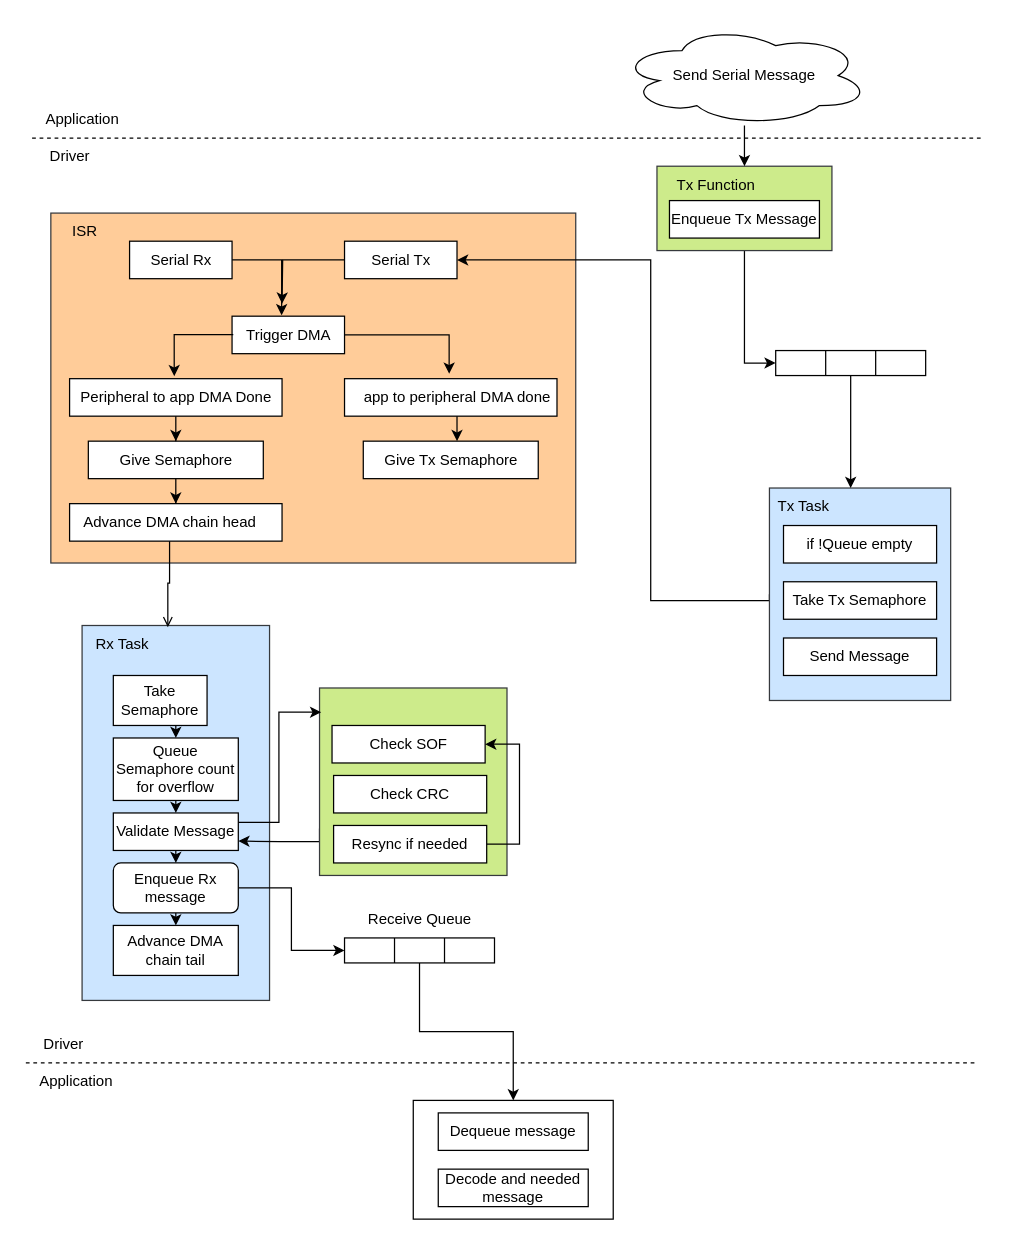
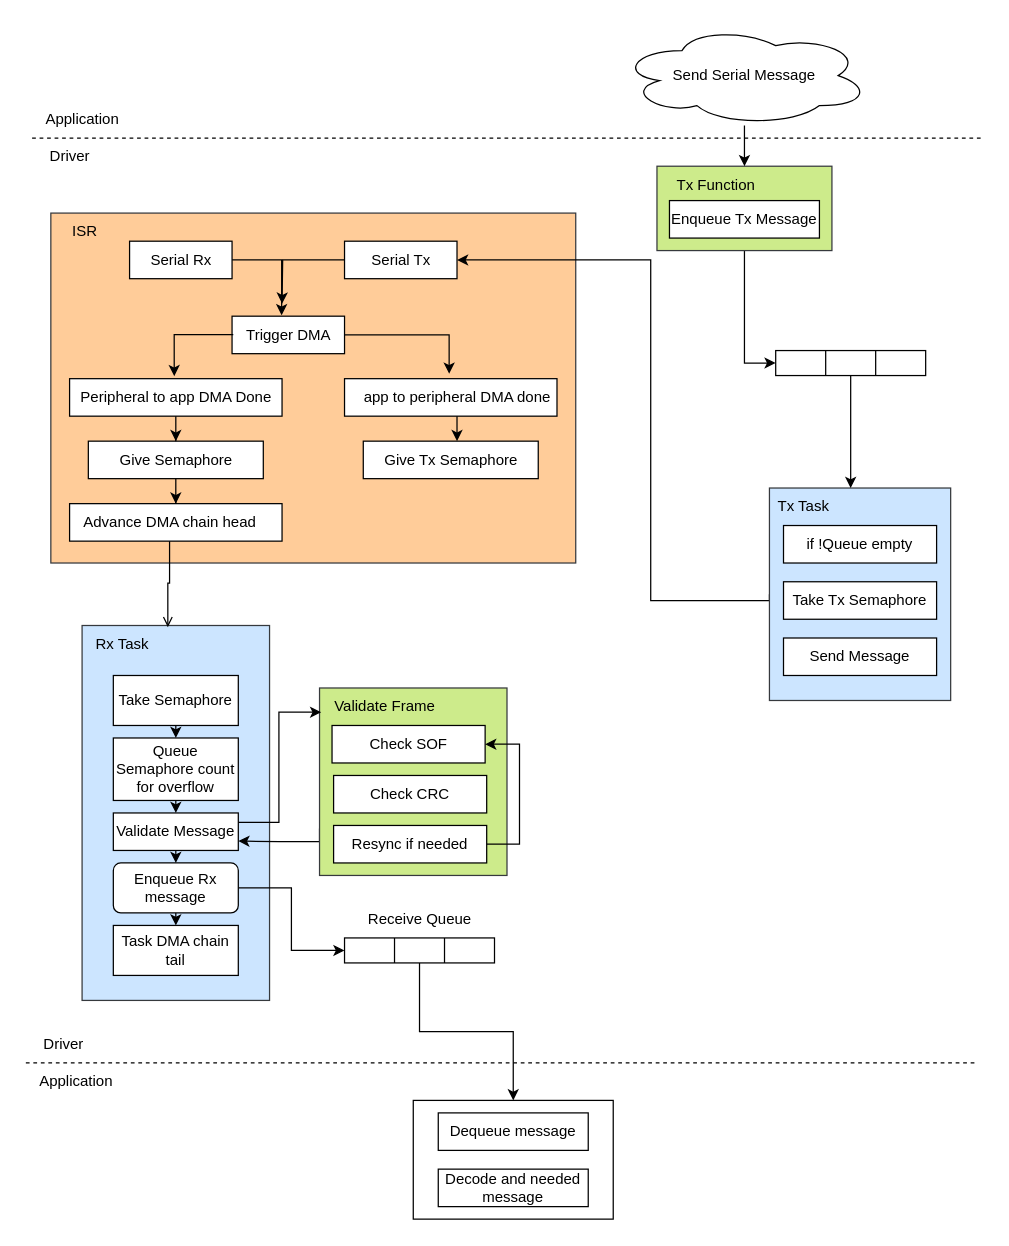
(160, 701) -> (176, 701)
none -> (385, 707)
(176, 951) -> (176, 951)
